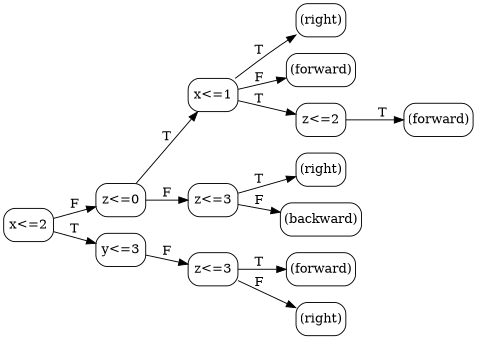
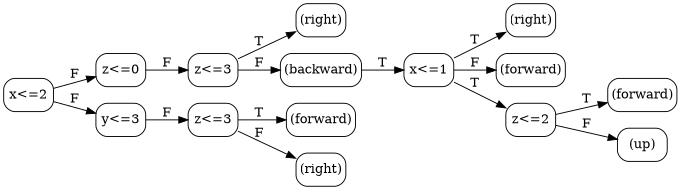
none -> (642, 145)
(164, 151) -> (378, 70)
(75, 229) -> (75, 99)
